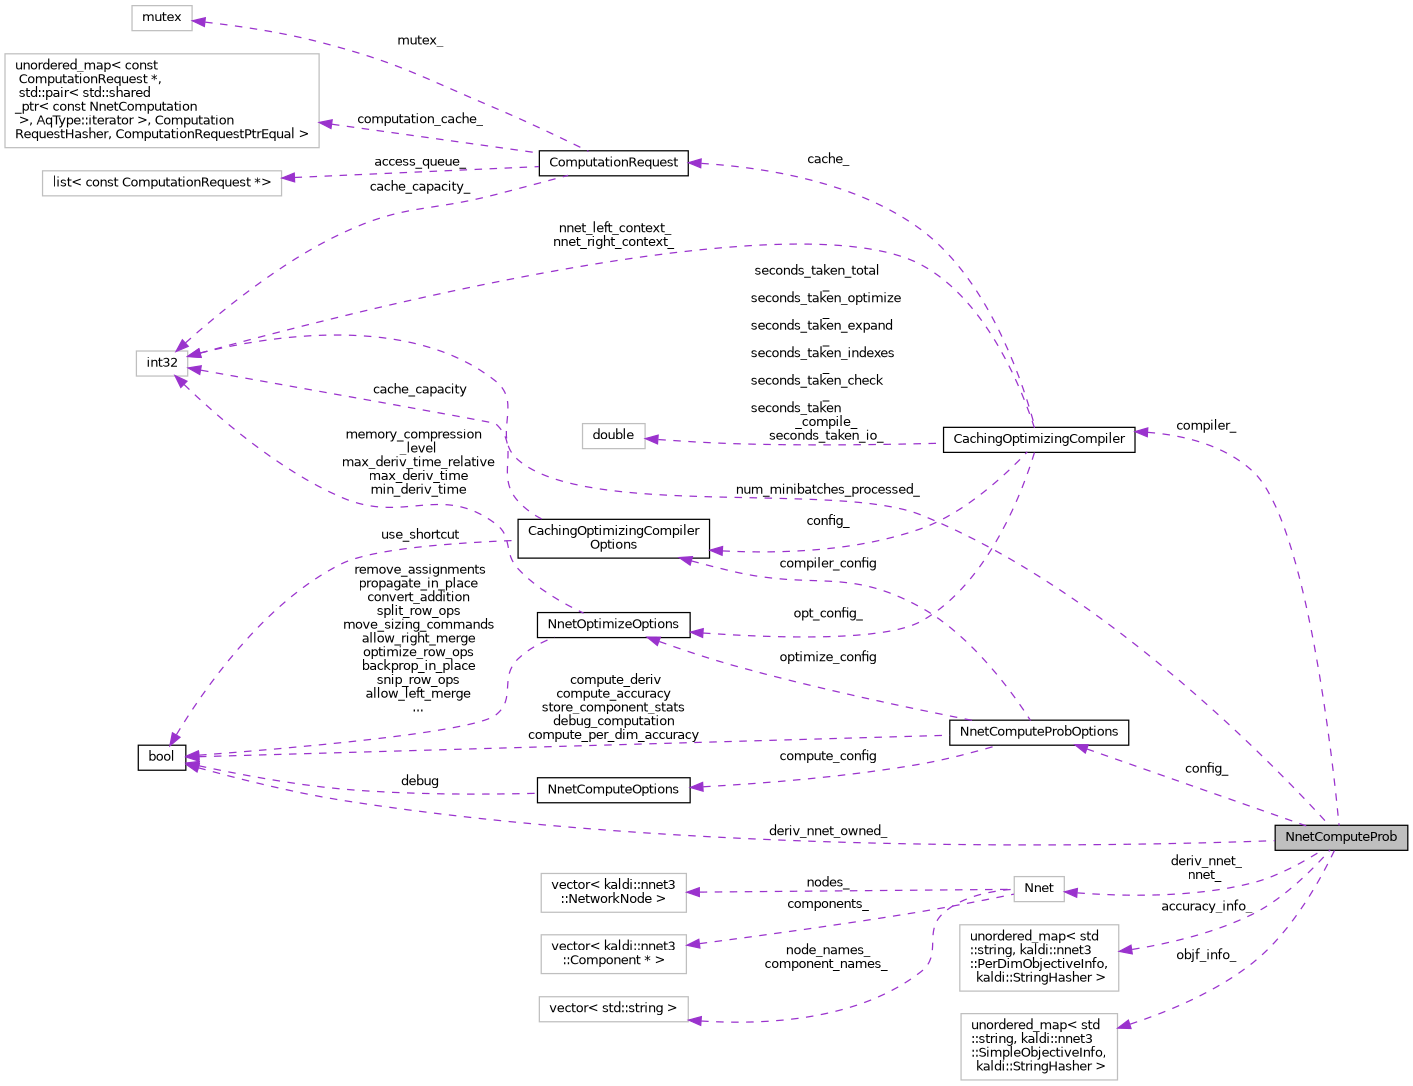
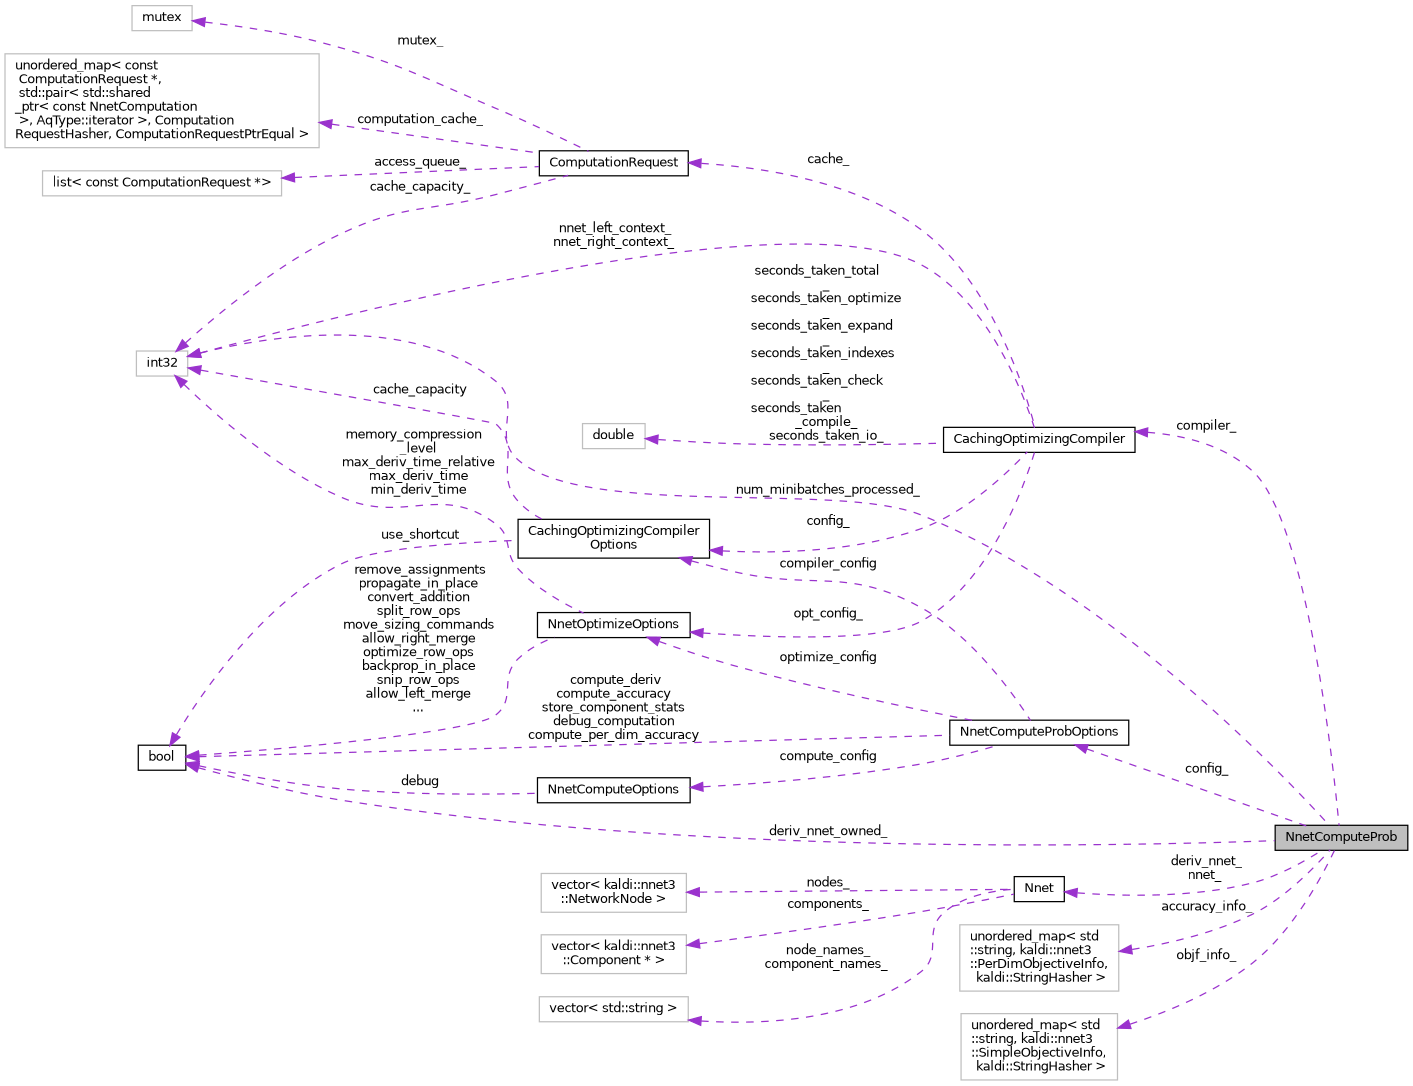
(1039, 889) -> (1039, 889)
